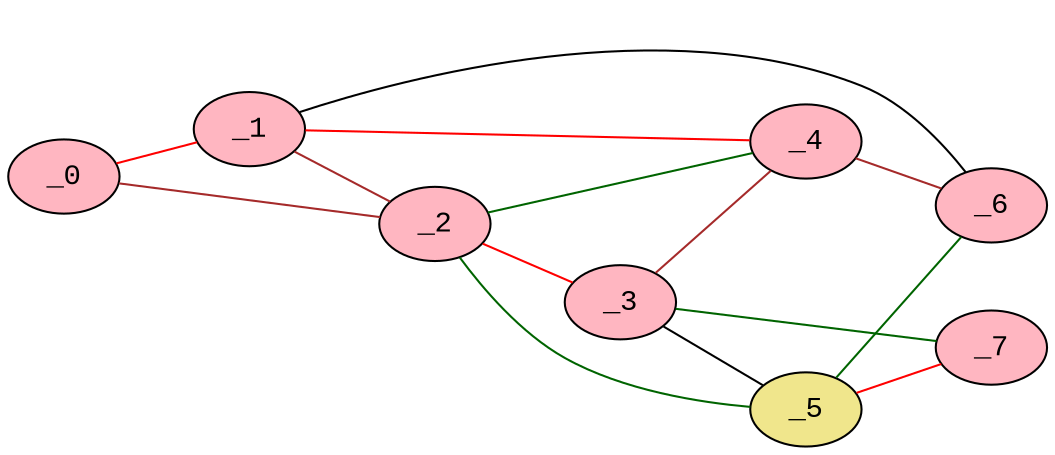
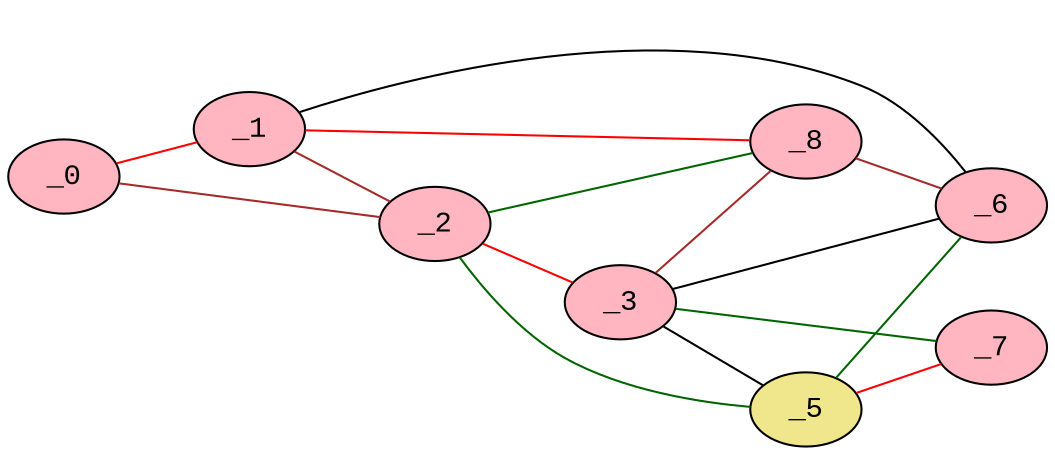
(806, 141) -> (806, 141)
none -> (806, 254)
